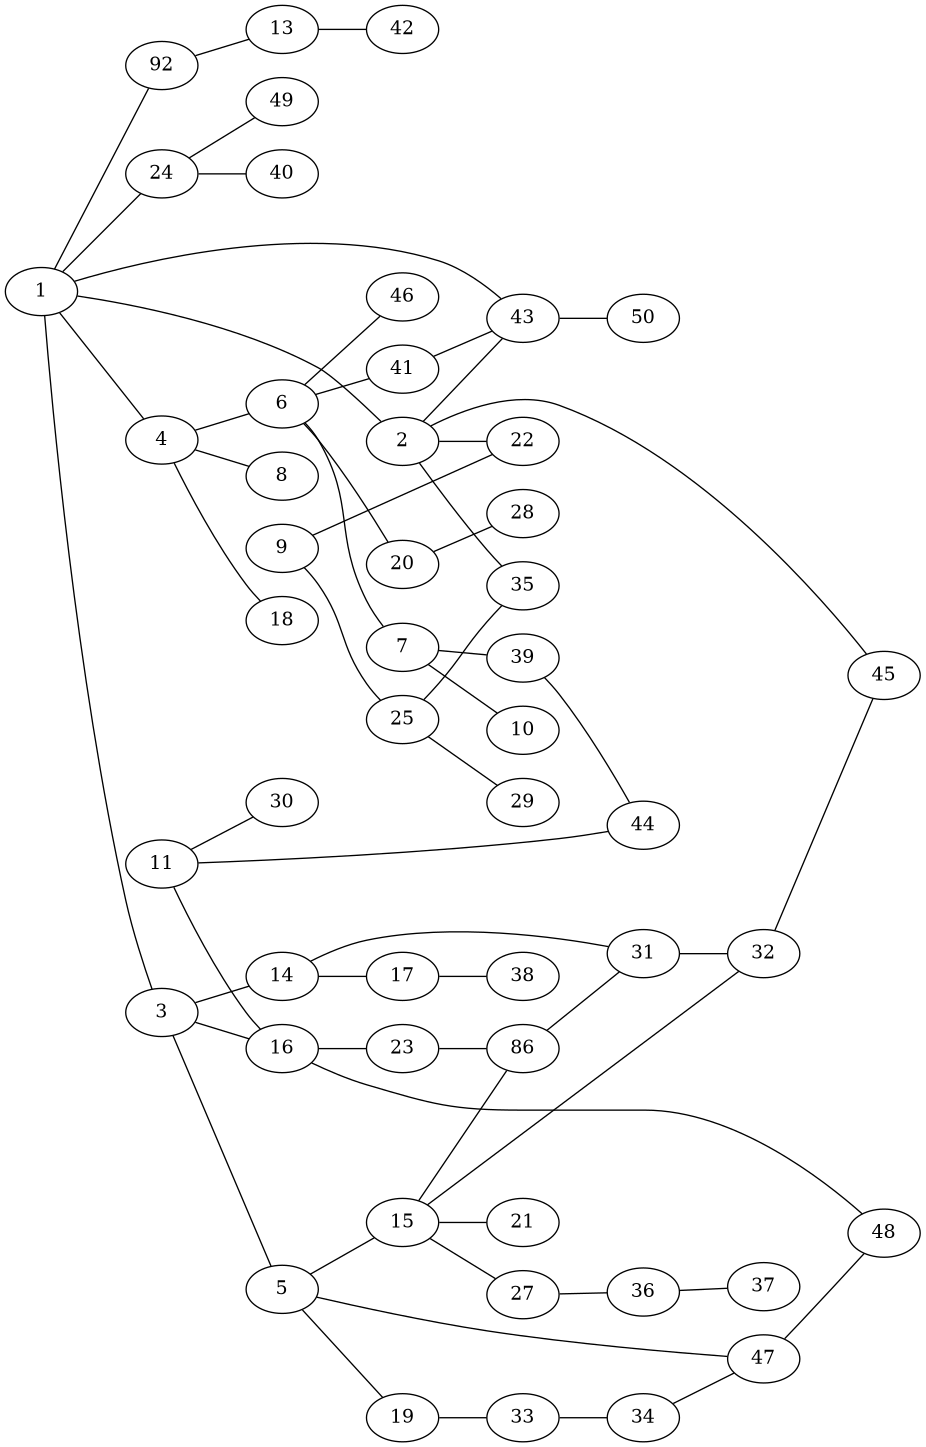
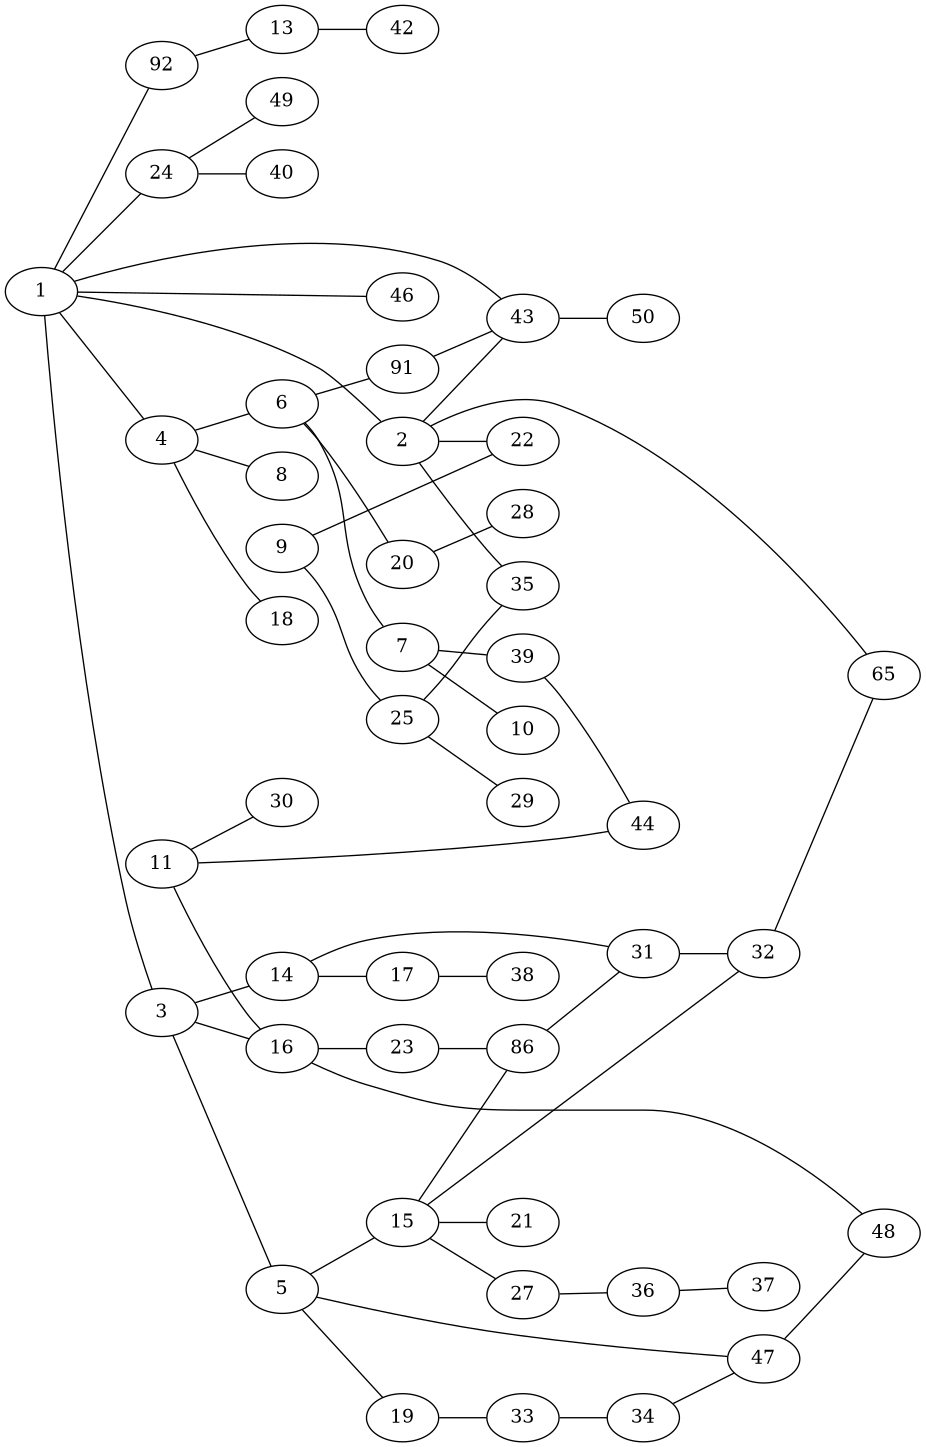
(342, 351) -> (222, 294)
(403, 369) -> (403, 369)
(884, 675) -> (884, 675)
